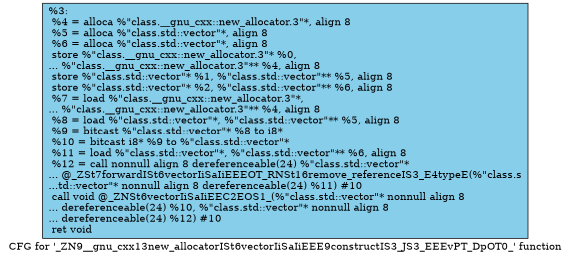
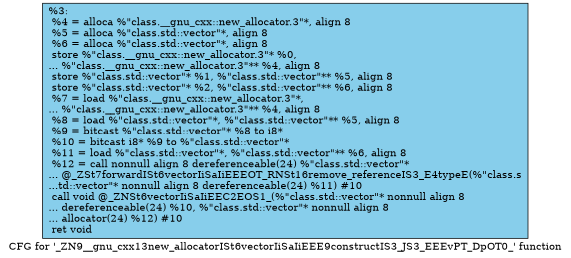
(135, 219) -> (116, 219)
